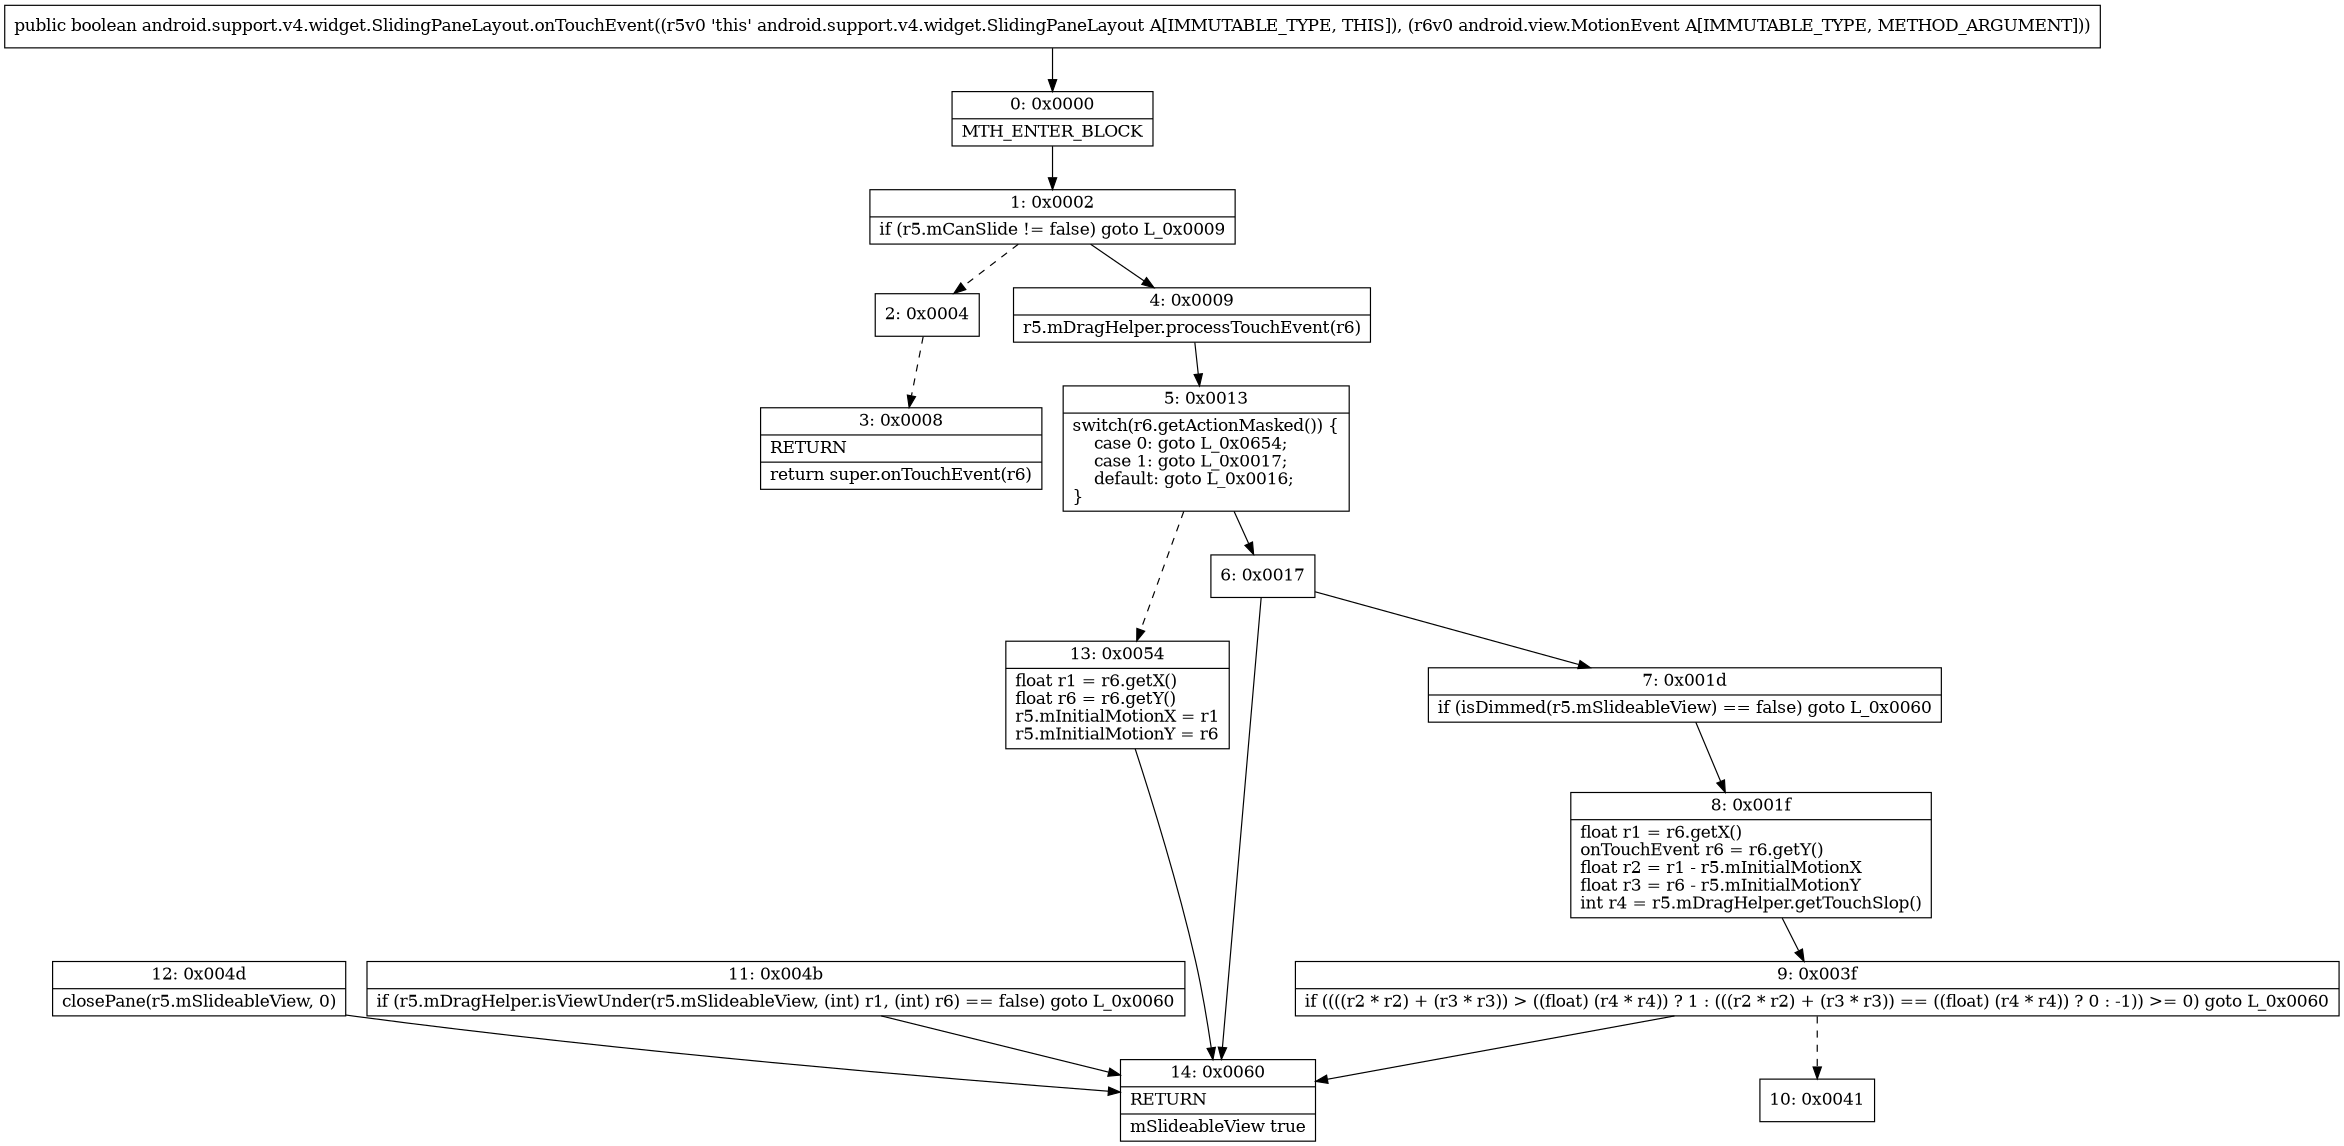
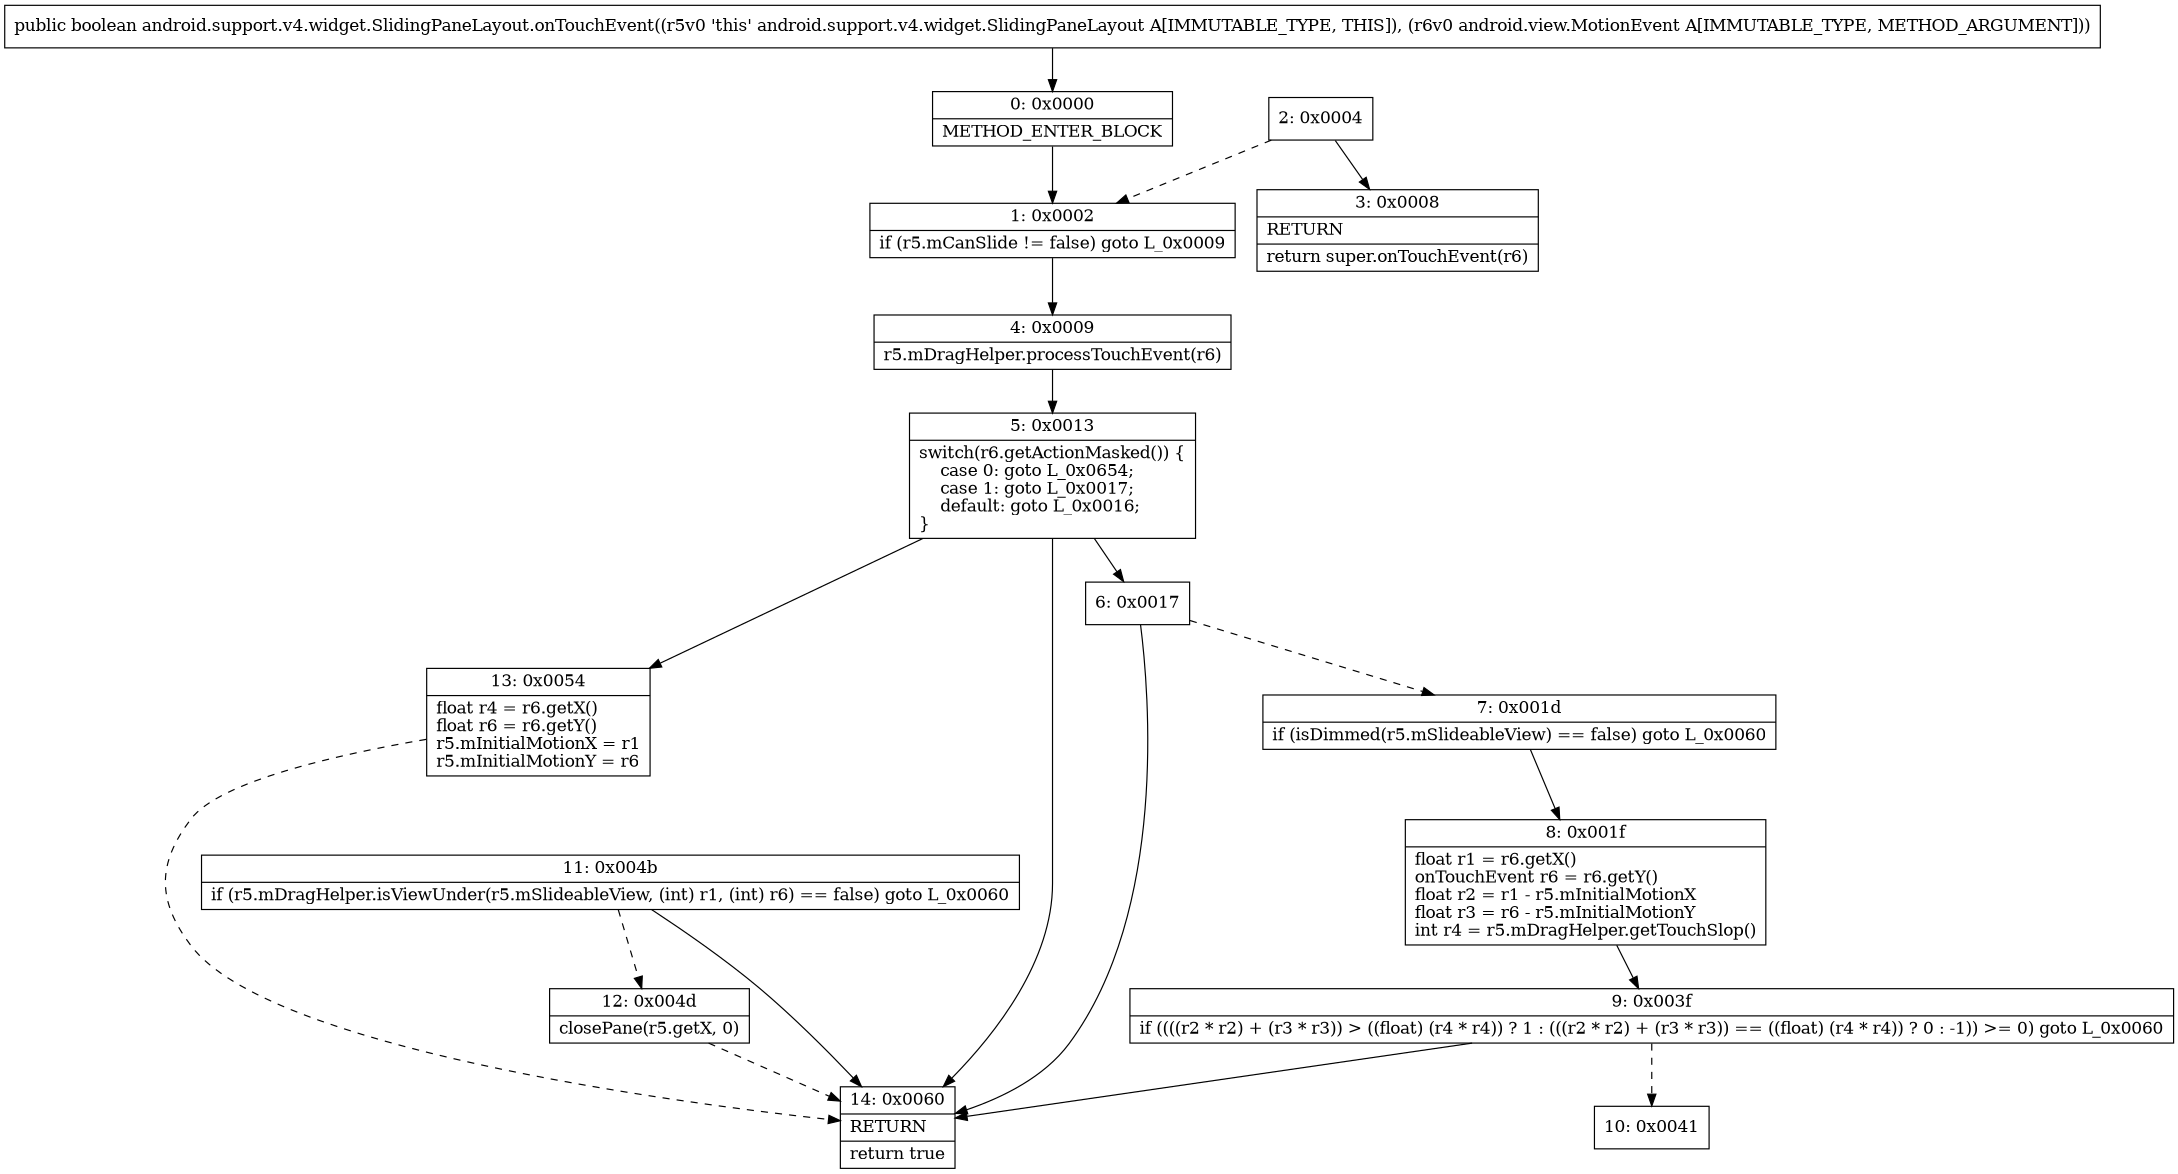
(1053, 132) -> (1053, 132)
(991, 265) -> (1200, 169)
(917, 366) -> (1349, 160)
(1162, 570) -> (792, 601)
(1447, 628) -> (1306, 656)
(1096, 681) -> (517, 709)
none -> (1053, 823)
(1179, 897) -> (309, 1016)
none -> (628, 943)
(199, 1002) -> (649, 1029)
(727, 1058) -> (769, 1070)
(1218, 1127) -> (898, 1154)
